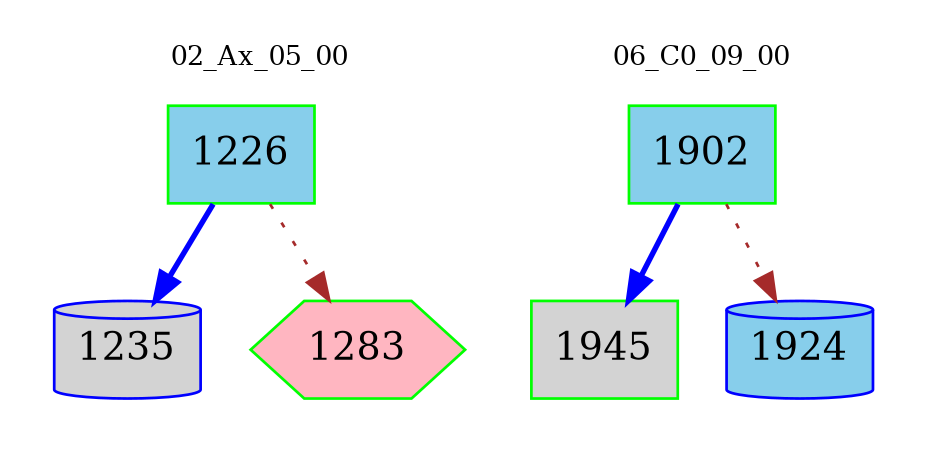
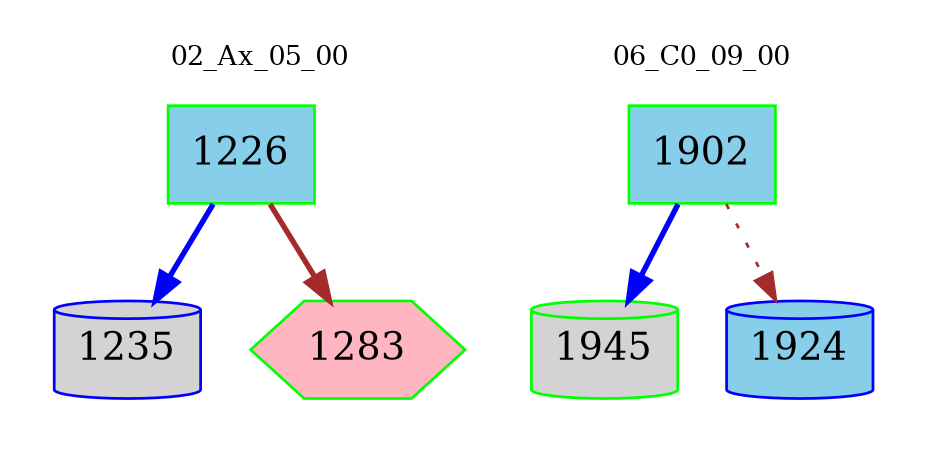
(293, 241) -> (293, 241)
(605, 350) -> (605, 350)
